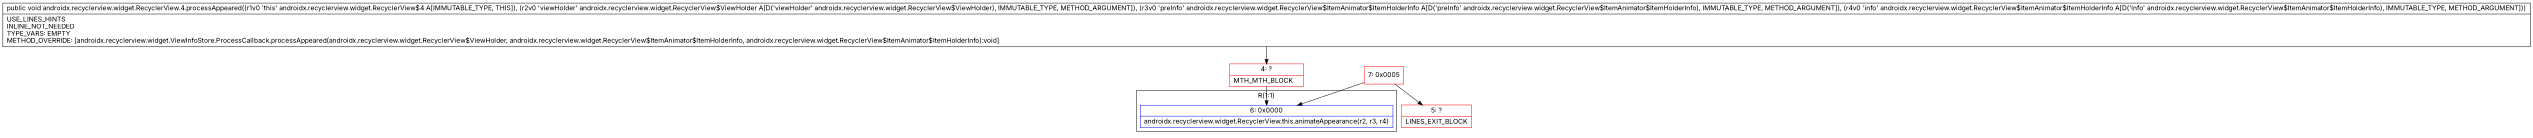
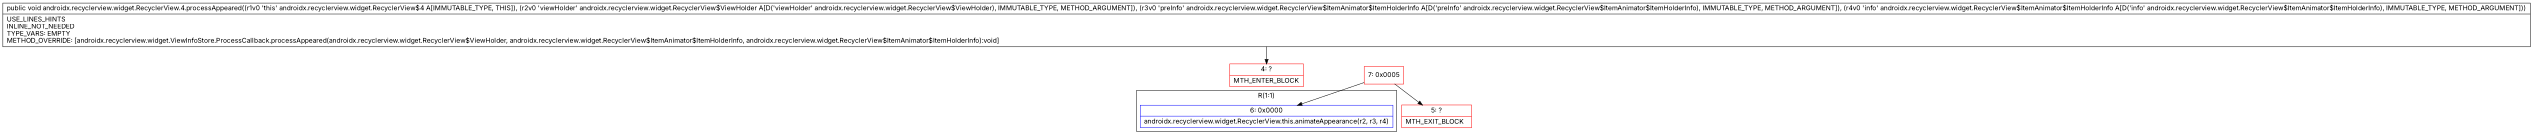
(1264, 81) -> (1267, 81)
(1267, 94) -> none
(1437, 122) -> (1435, 122)
